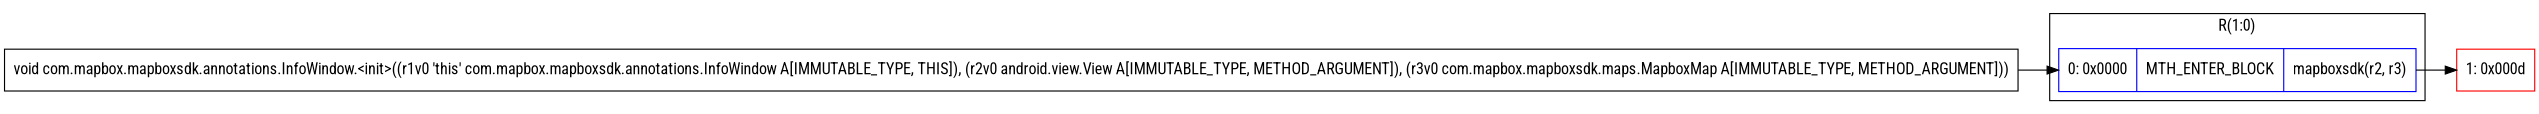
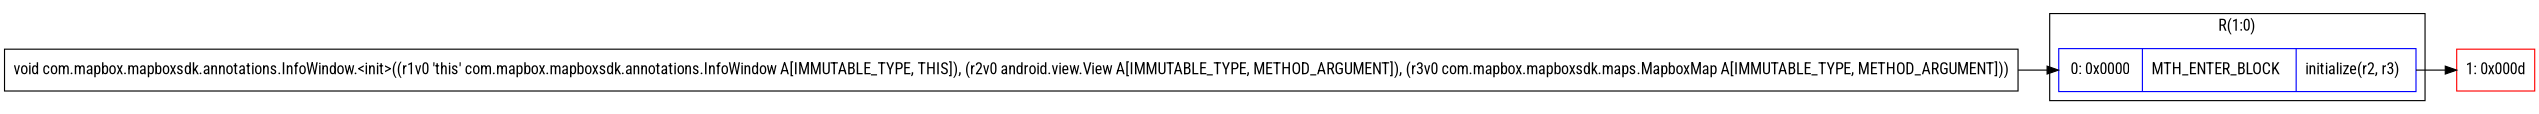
(2350, 70) -> (2353, 70)
